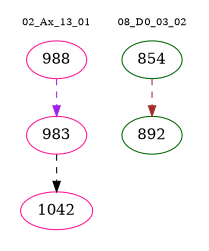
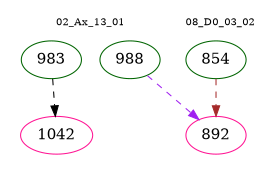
(57, 60) -> (130, 60)
(57, 92) -> (161, 88)
(57, 135) -> (51, 60)
(152, 135) -> (216, 135)
